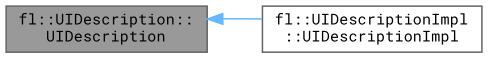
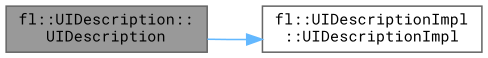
(243, 19) -> (227, 39)
